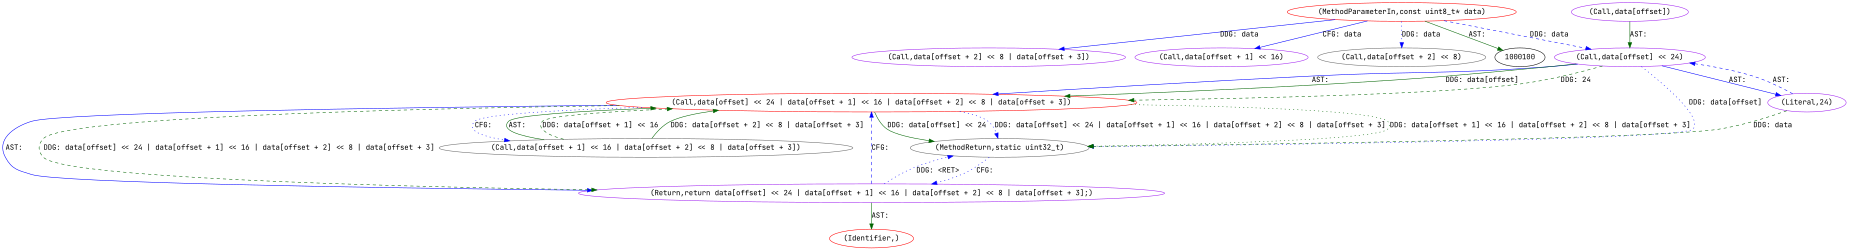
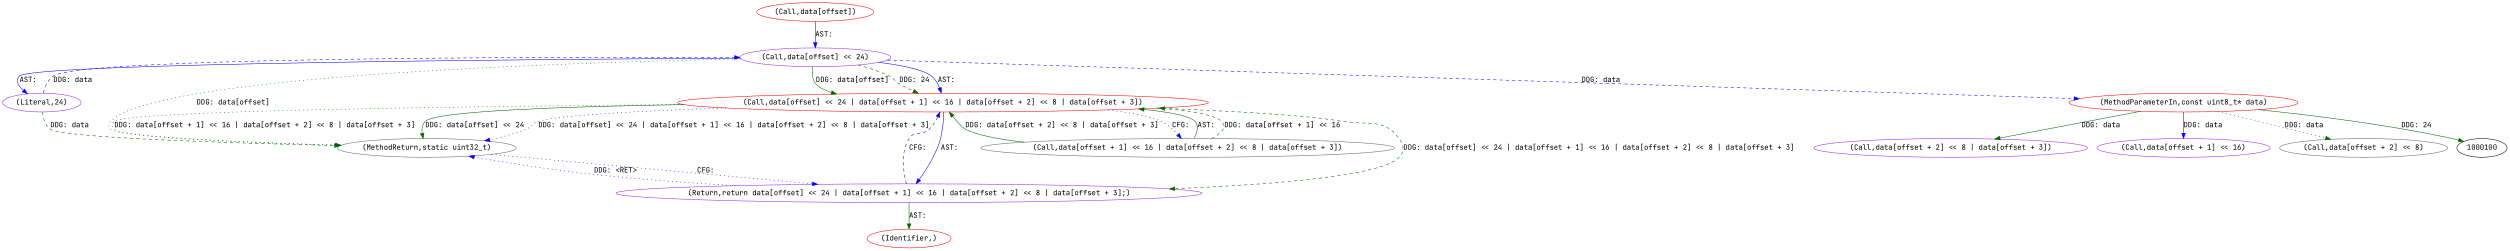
(1630, 12) -> (815, 12)
(1402, 32) -> (2272, 125)
(1630, 32) -> (815, 32)
(1200, 34) -> (2070, 125)
(1515, 34) -> (1481, 79)
(1342, 35) -> (2203, 125)
(1479, 35) -> (2416, 125)
(1784, 80) -> (73, 80)
(1436, 142) -> (306, 80)
